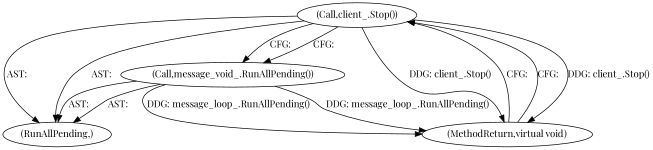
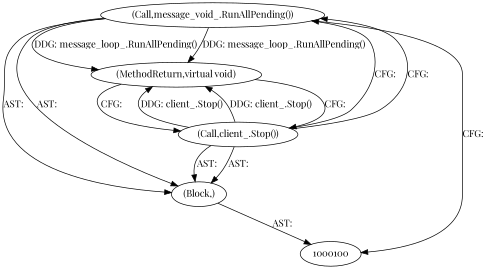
(57, 134) -> (199, 194)
none -> (331, 254)
